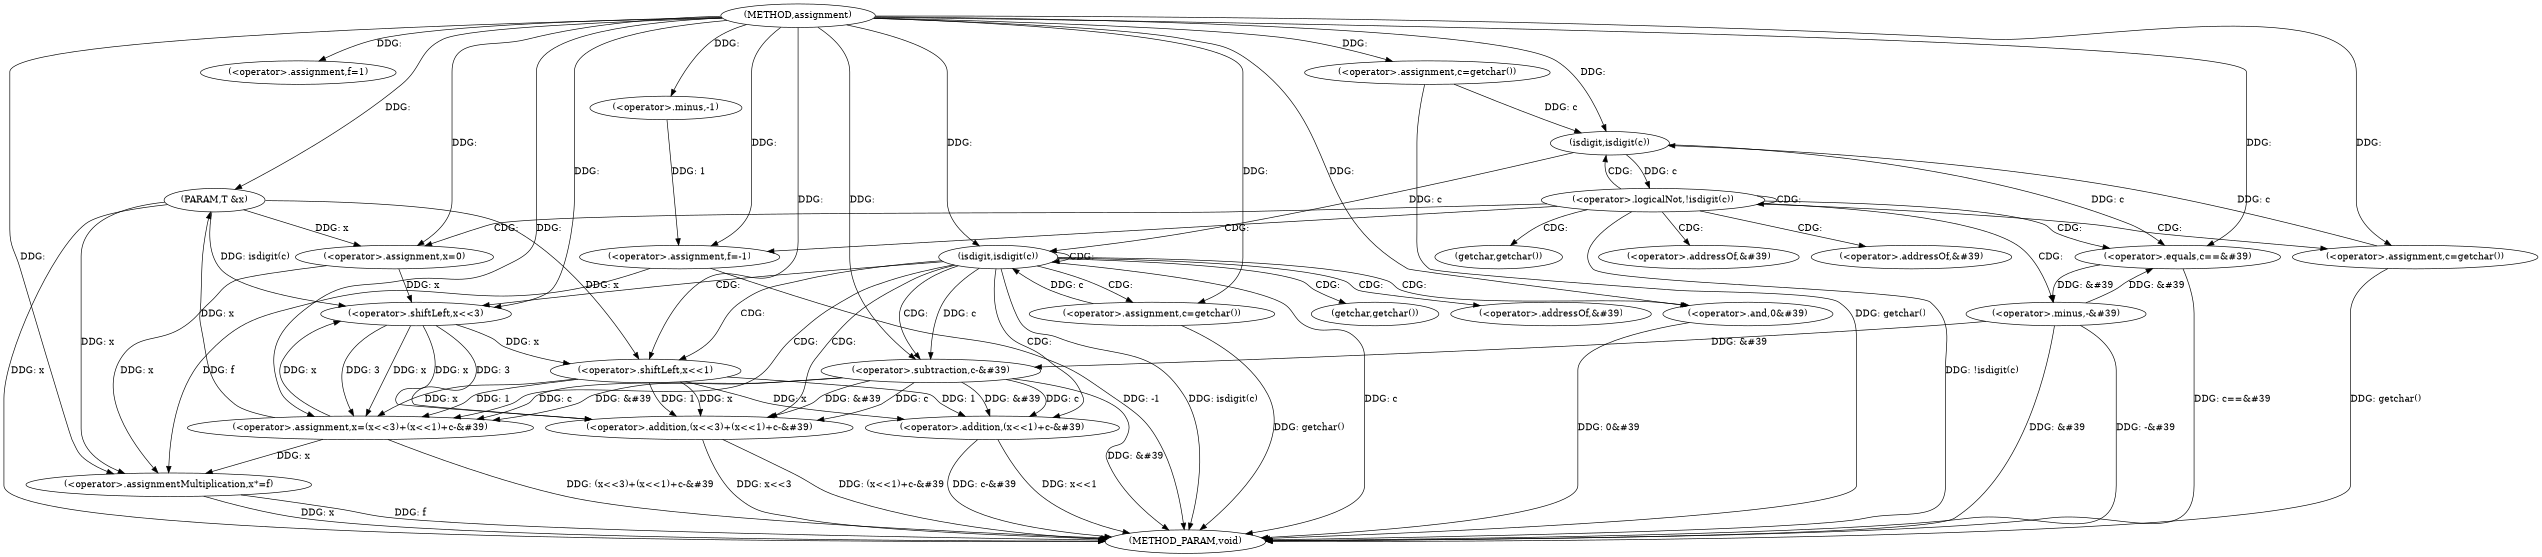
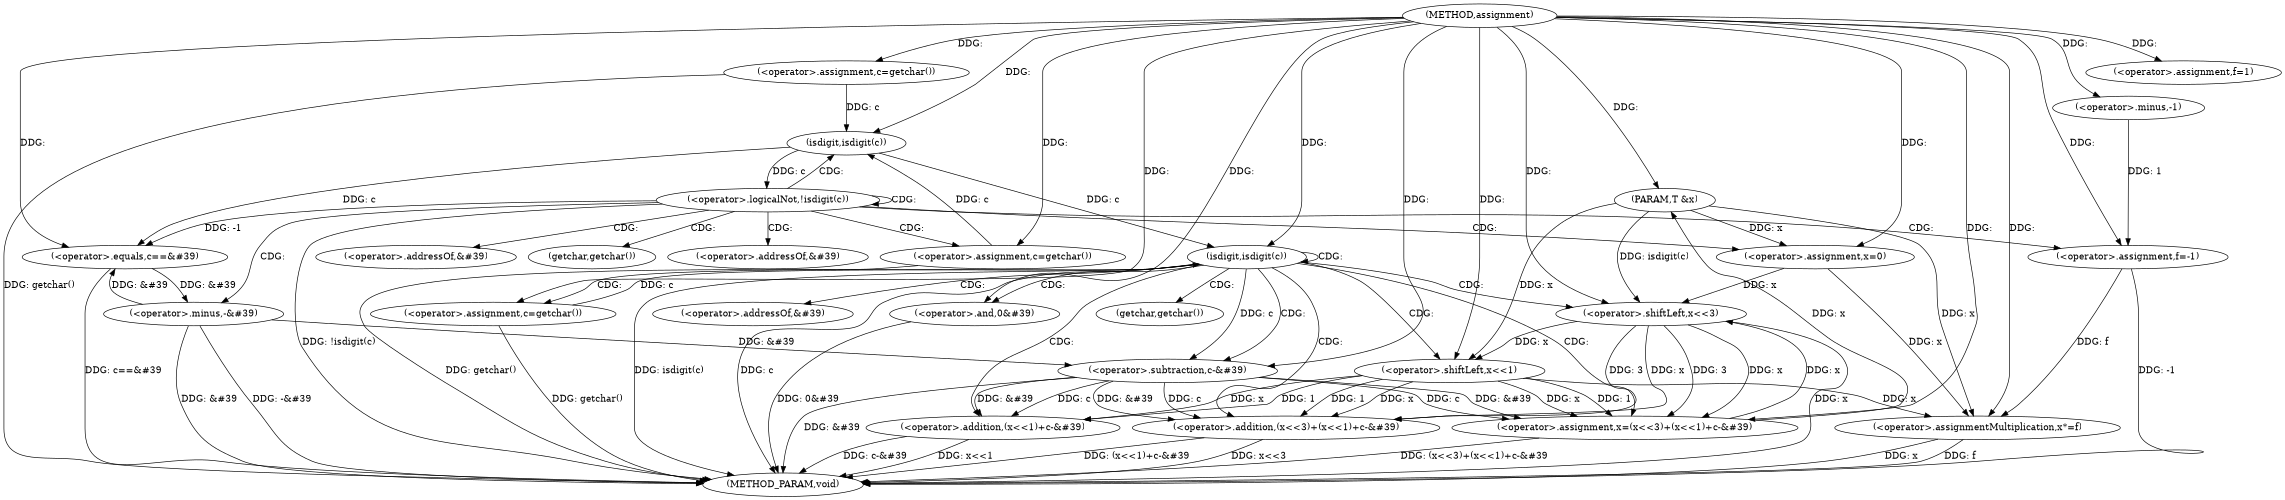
(2071, 229) -> (223, 229)
(268, 455) -> (1726, 384)
(364, 531) -> (1454, 470)
